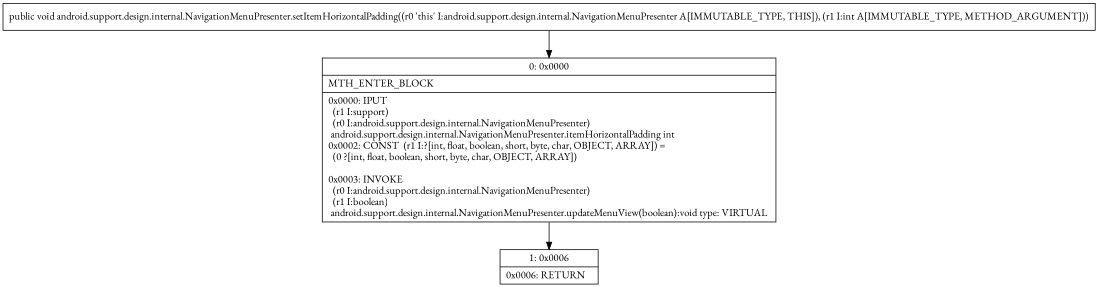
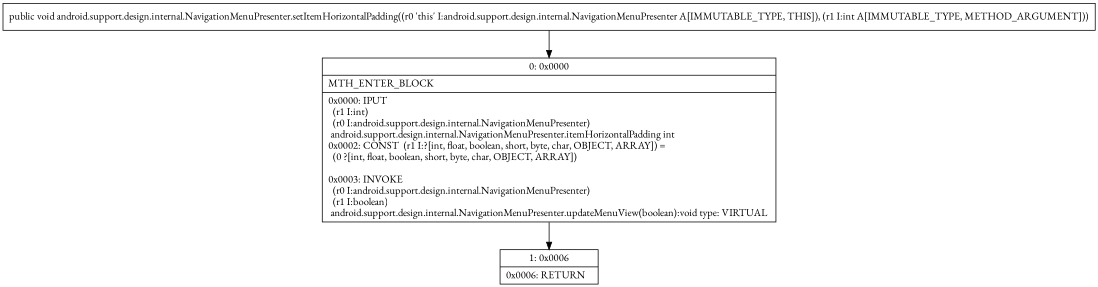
(359, 112) -> (348, 112)
